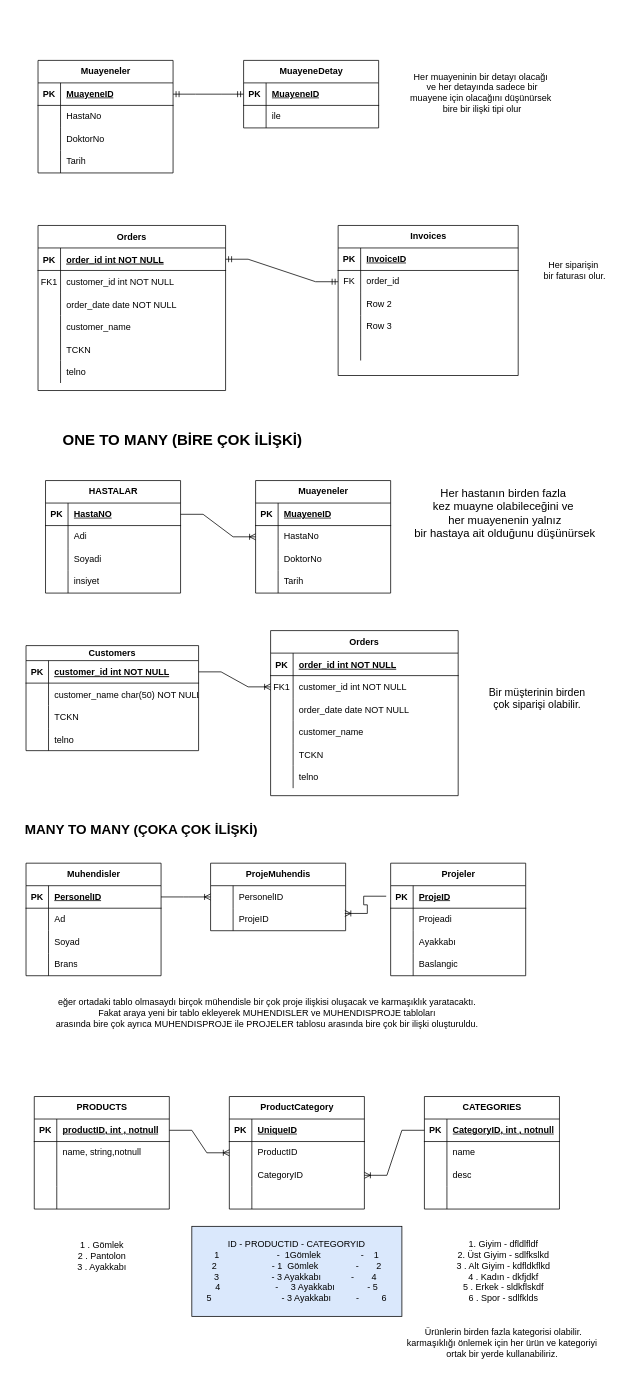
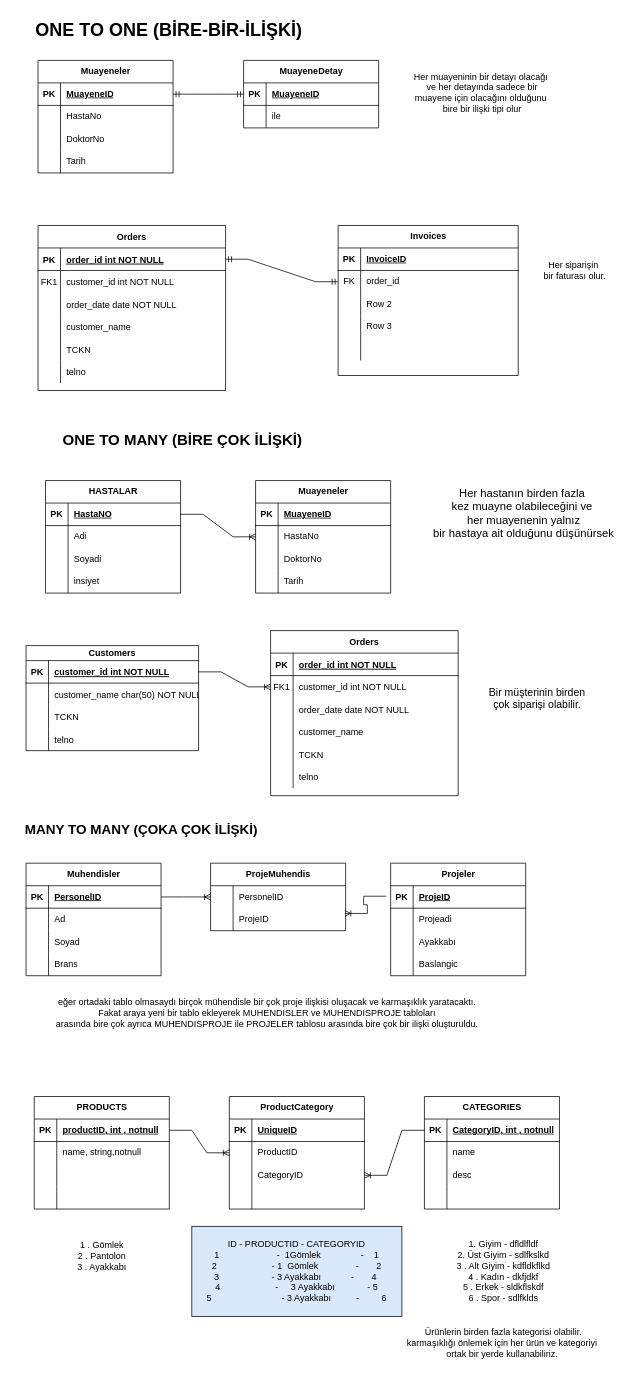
none -> (168, 30)
(481, 93) -> (481, 93)
(503, 513) -> (522, 513)
